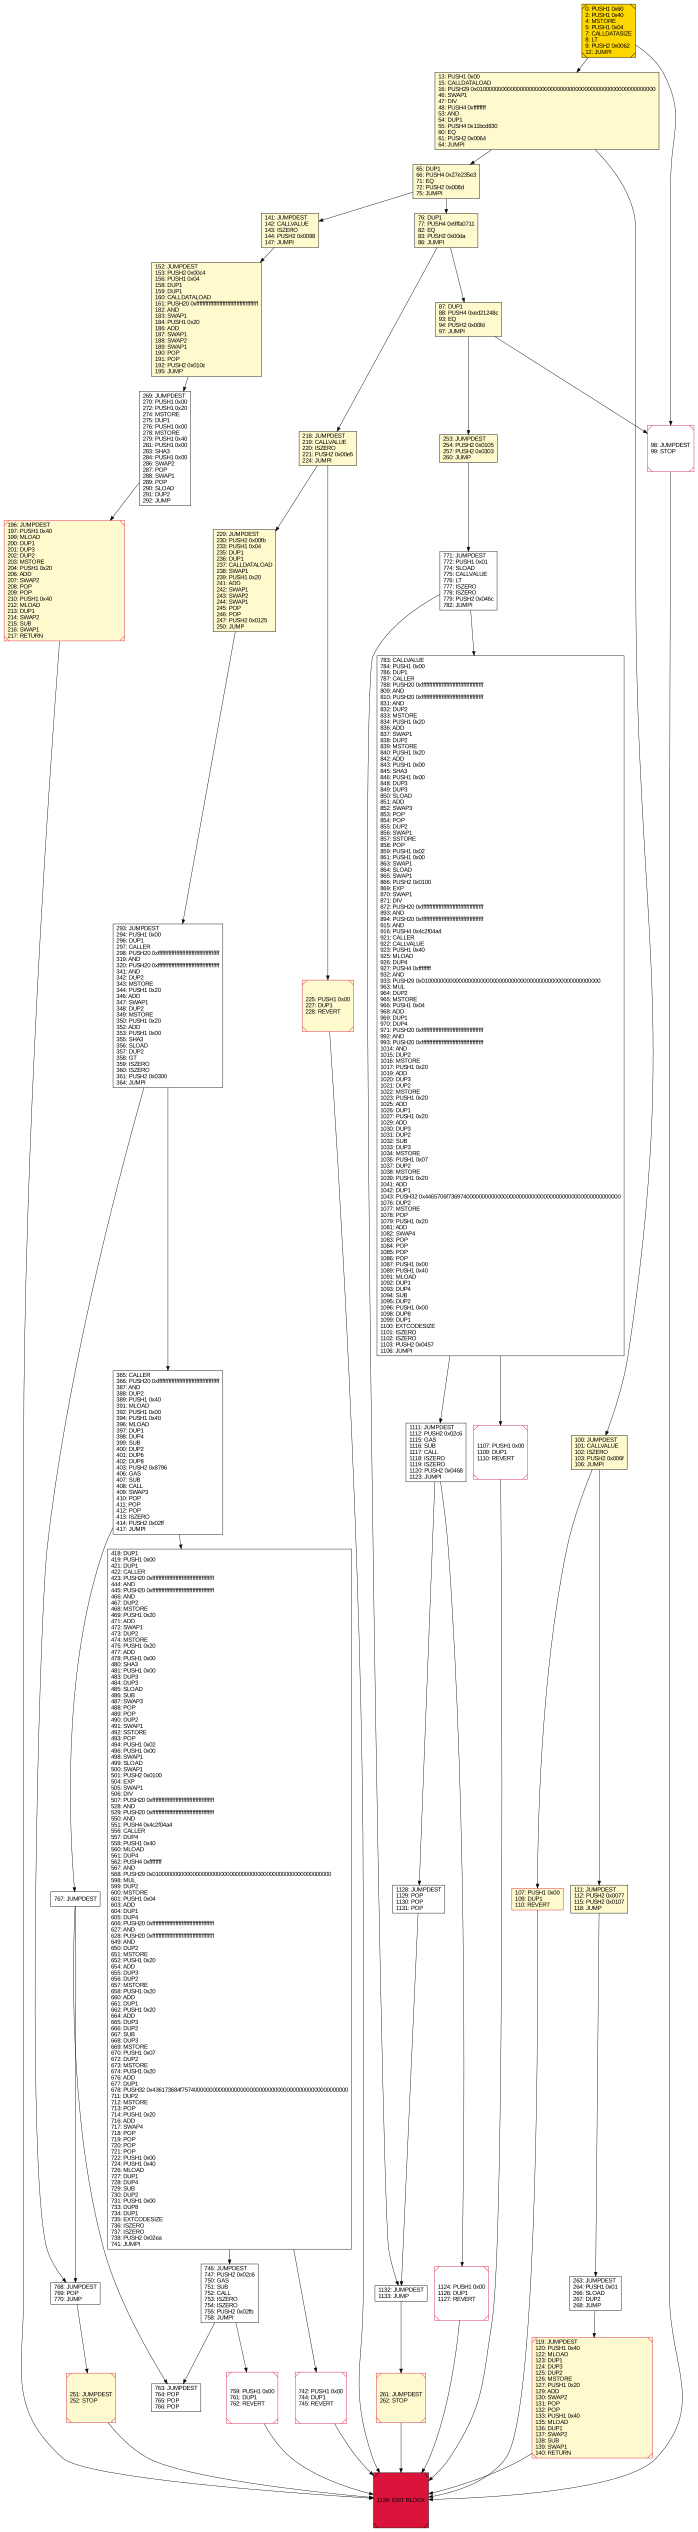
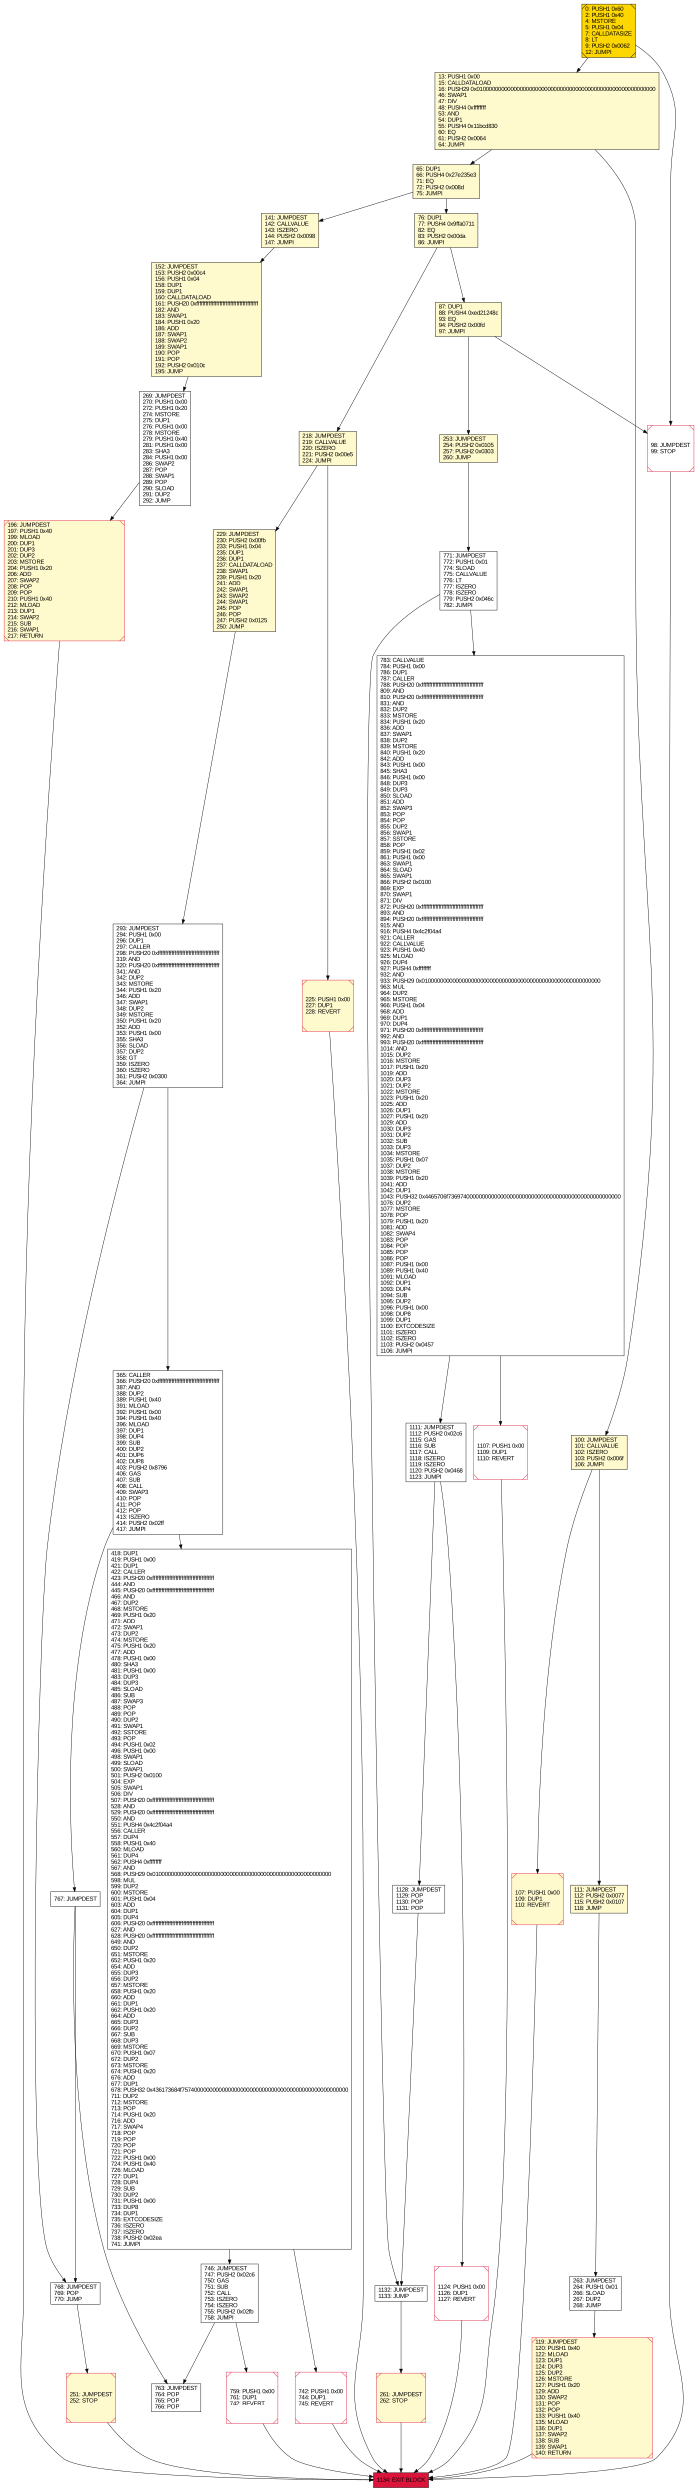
(538, 1899) -> (538, 1899)
(252, 2398) -> (252, 2398)
(401, 2500) -> (401, 2480)
